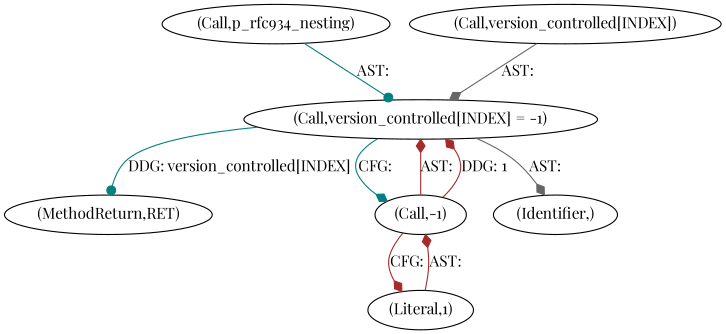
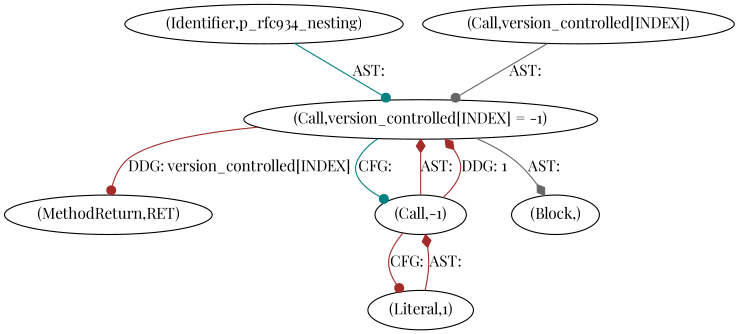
(276, 24) -> (264, 24)
(499, 68) -> (503, 70)
(176, 140) -> (176, 140)
(356, 166) -> (356, 169)
(555, 215) -> (555, 215)
(390, 256) -> (389, 258)
